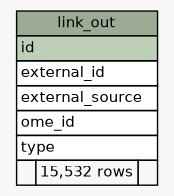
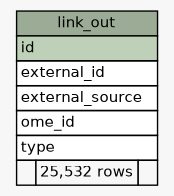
(87, 172) -> (87, 172)
